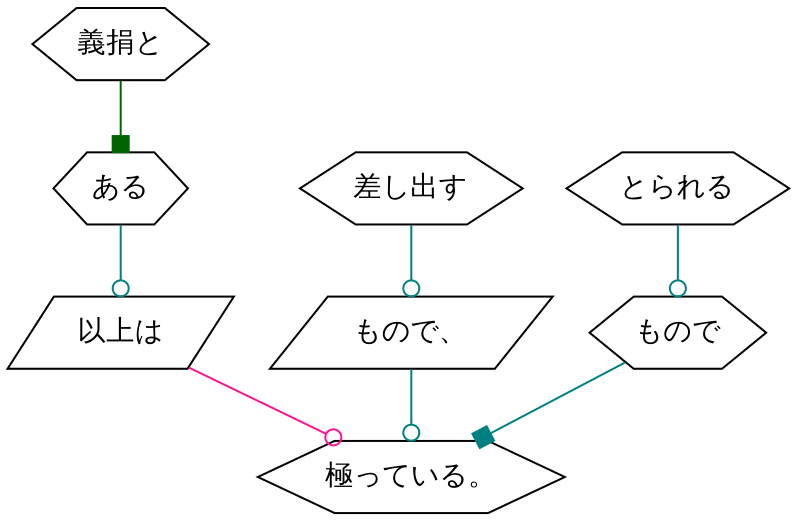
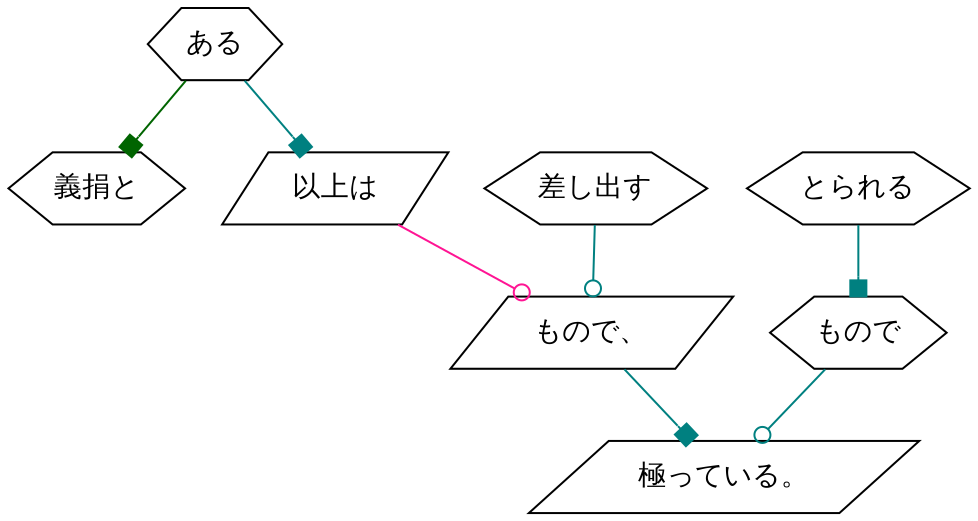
(121, 106) -> (162, 109)
(121, 253) -> (269, 109)
(678, 253) -> (858, 251)
(411, 397) -> (651, 398)
(560, 397) -> (797, 399)
(257, 401) -> (456, 257)
(411, 477) -> (724, 477)
